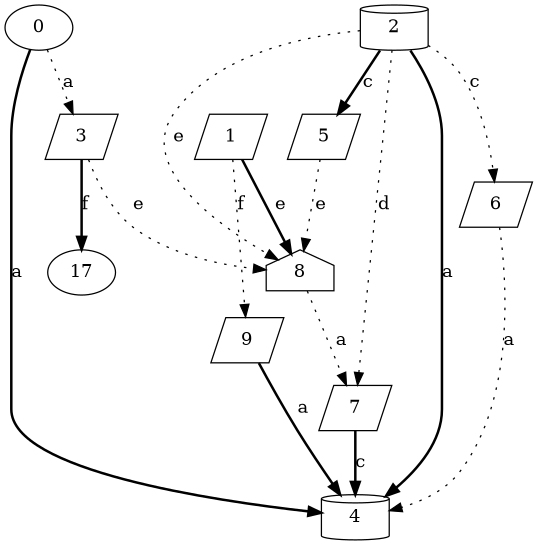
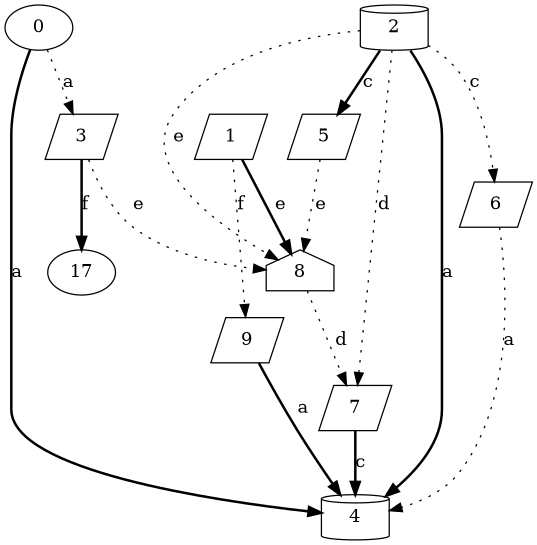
(342, 340) -> (342, 340)
